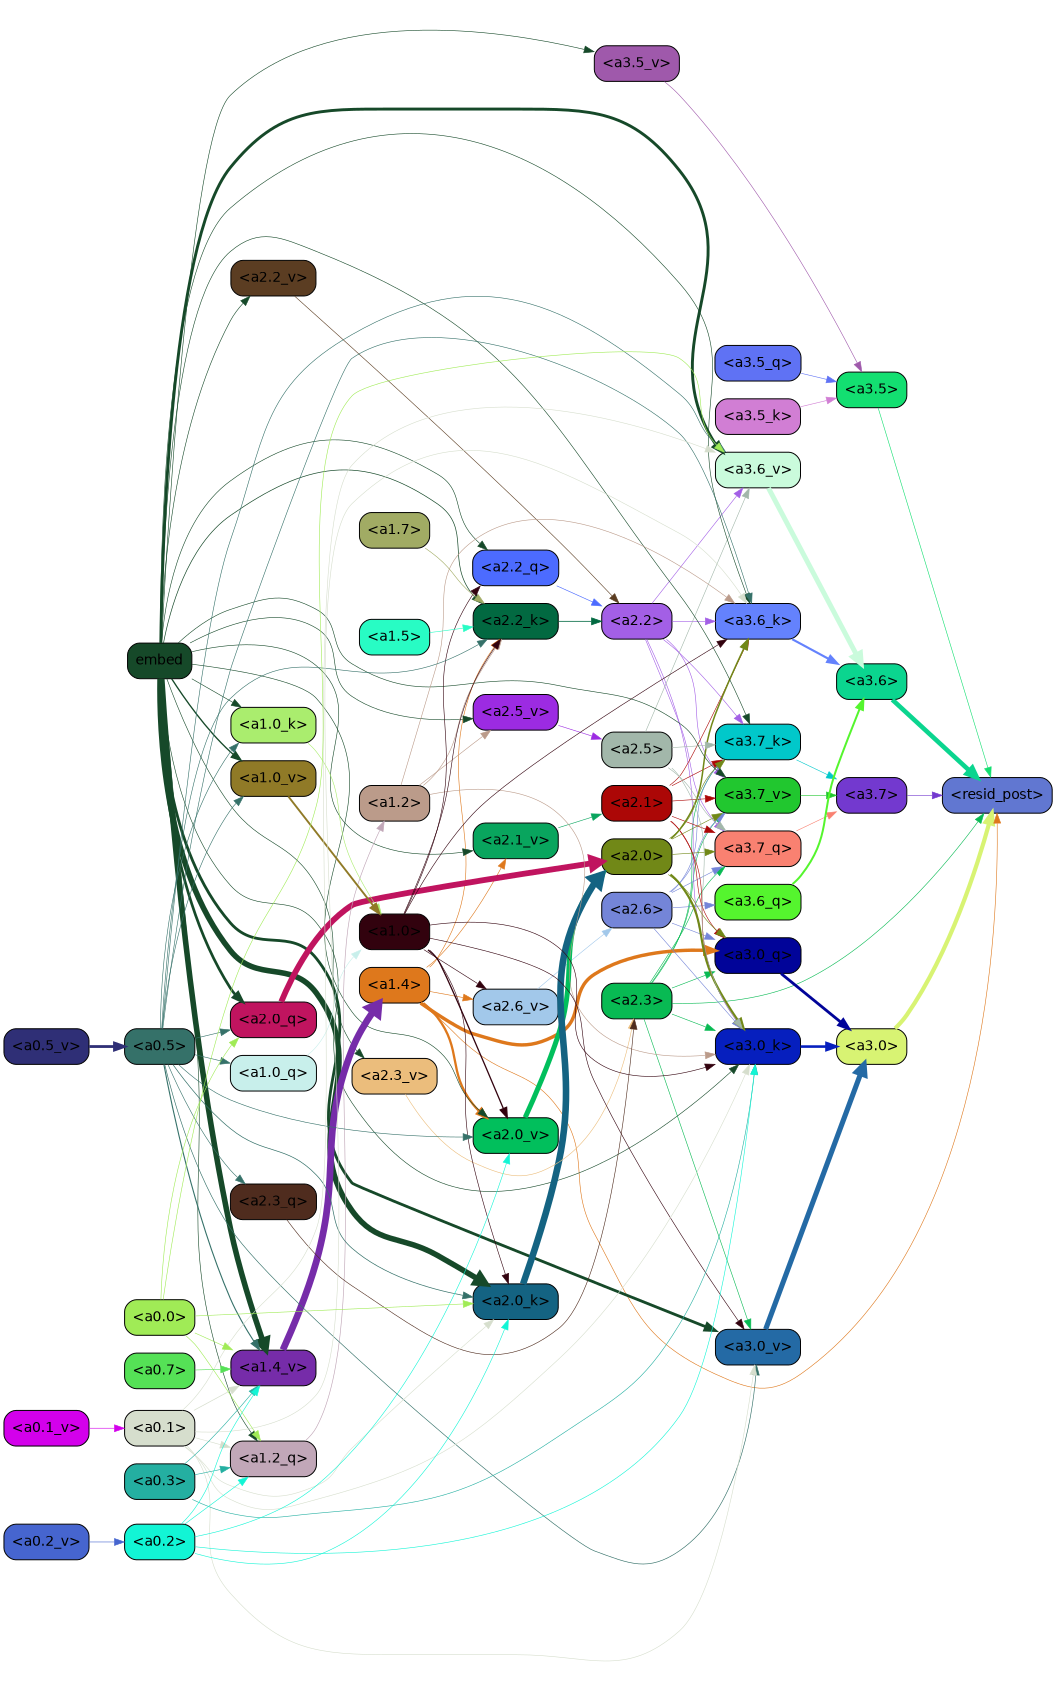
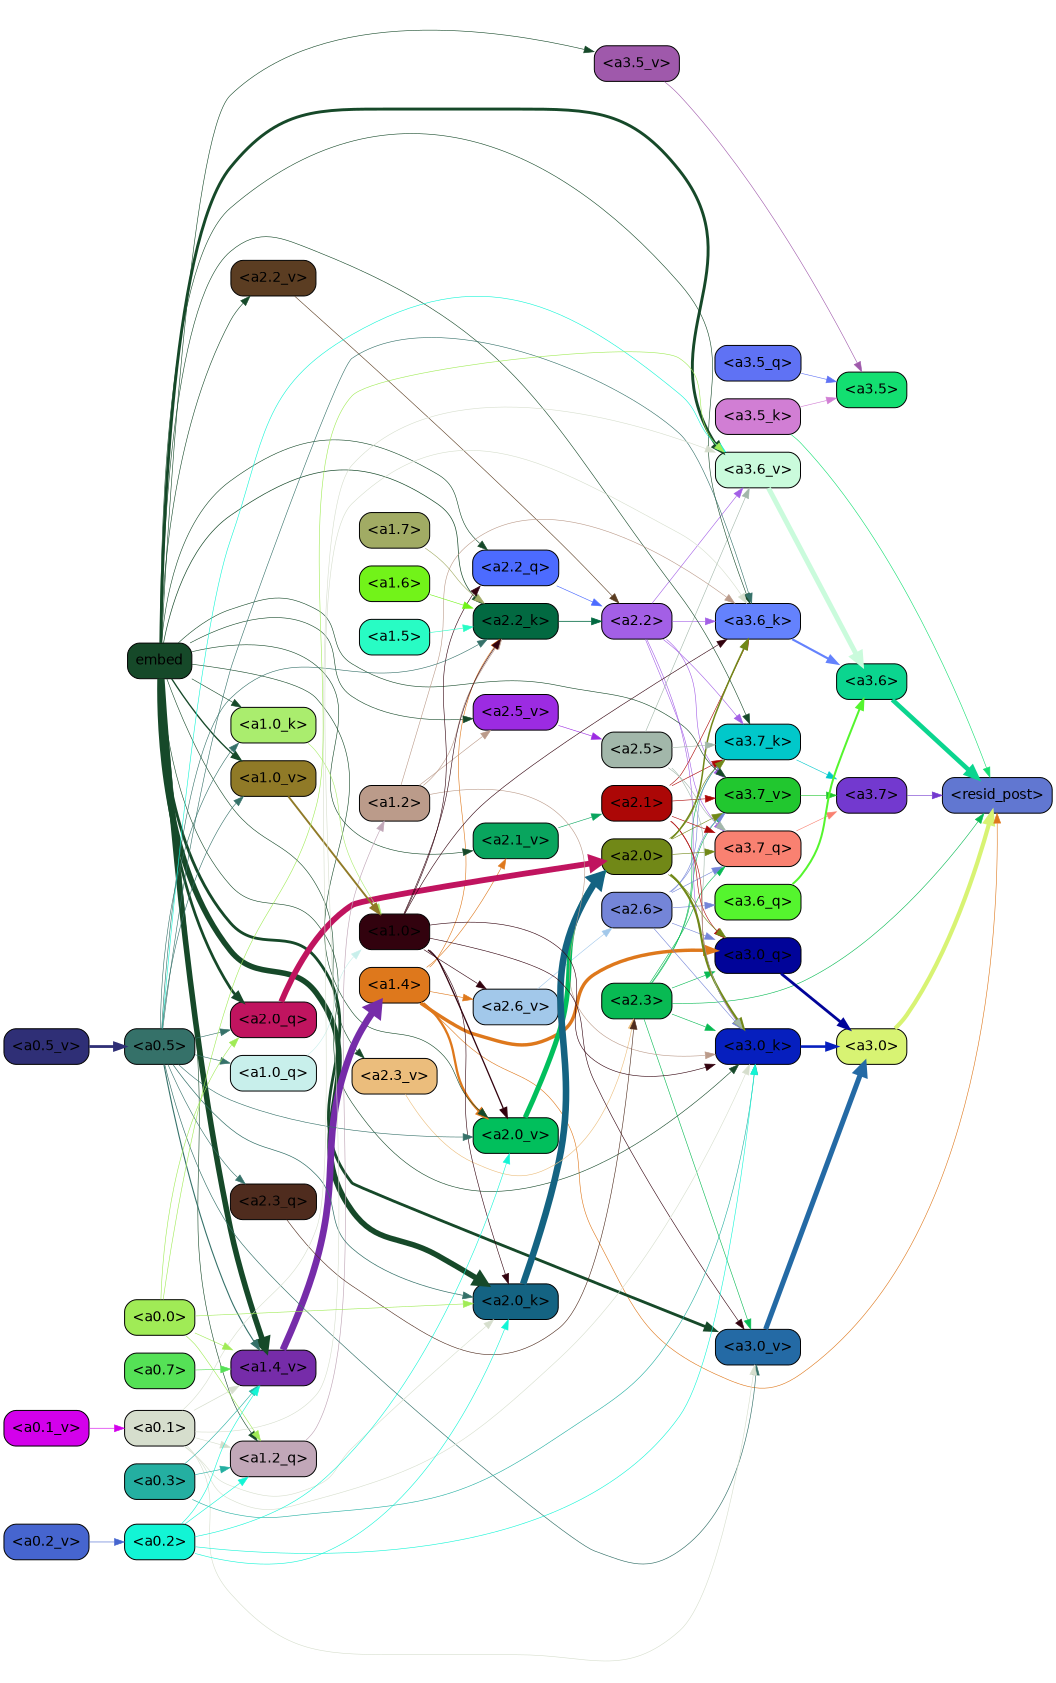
(257, 454) -> (257, 454)
none -> (395, 584)
(933, 588) -> (905, 591)
